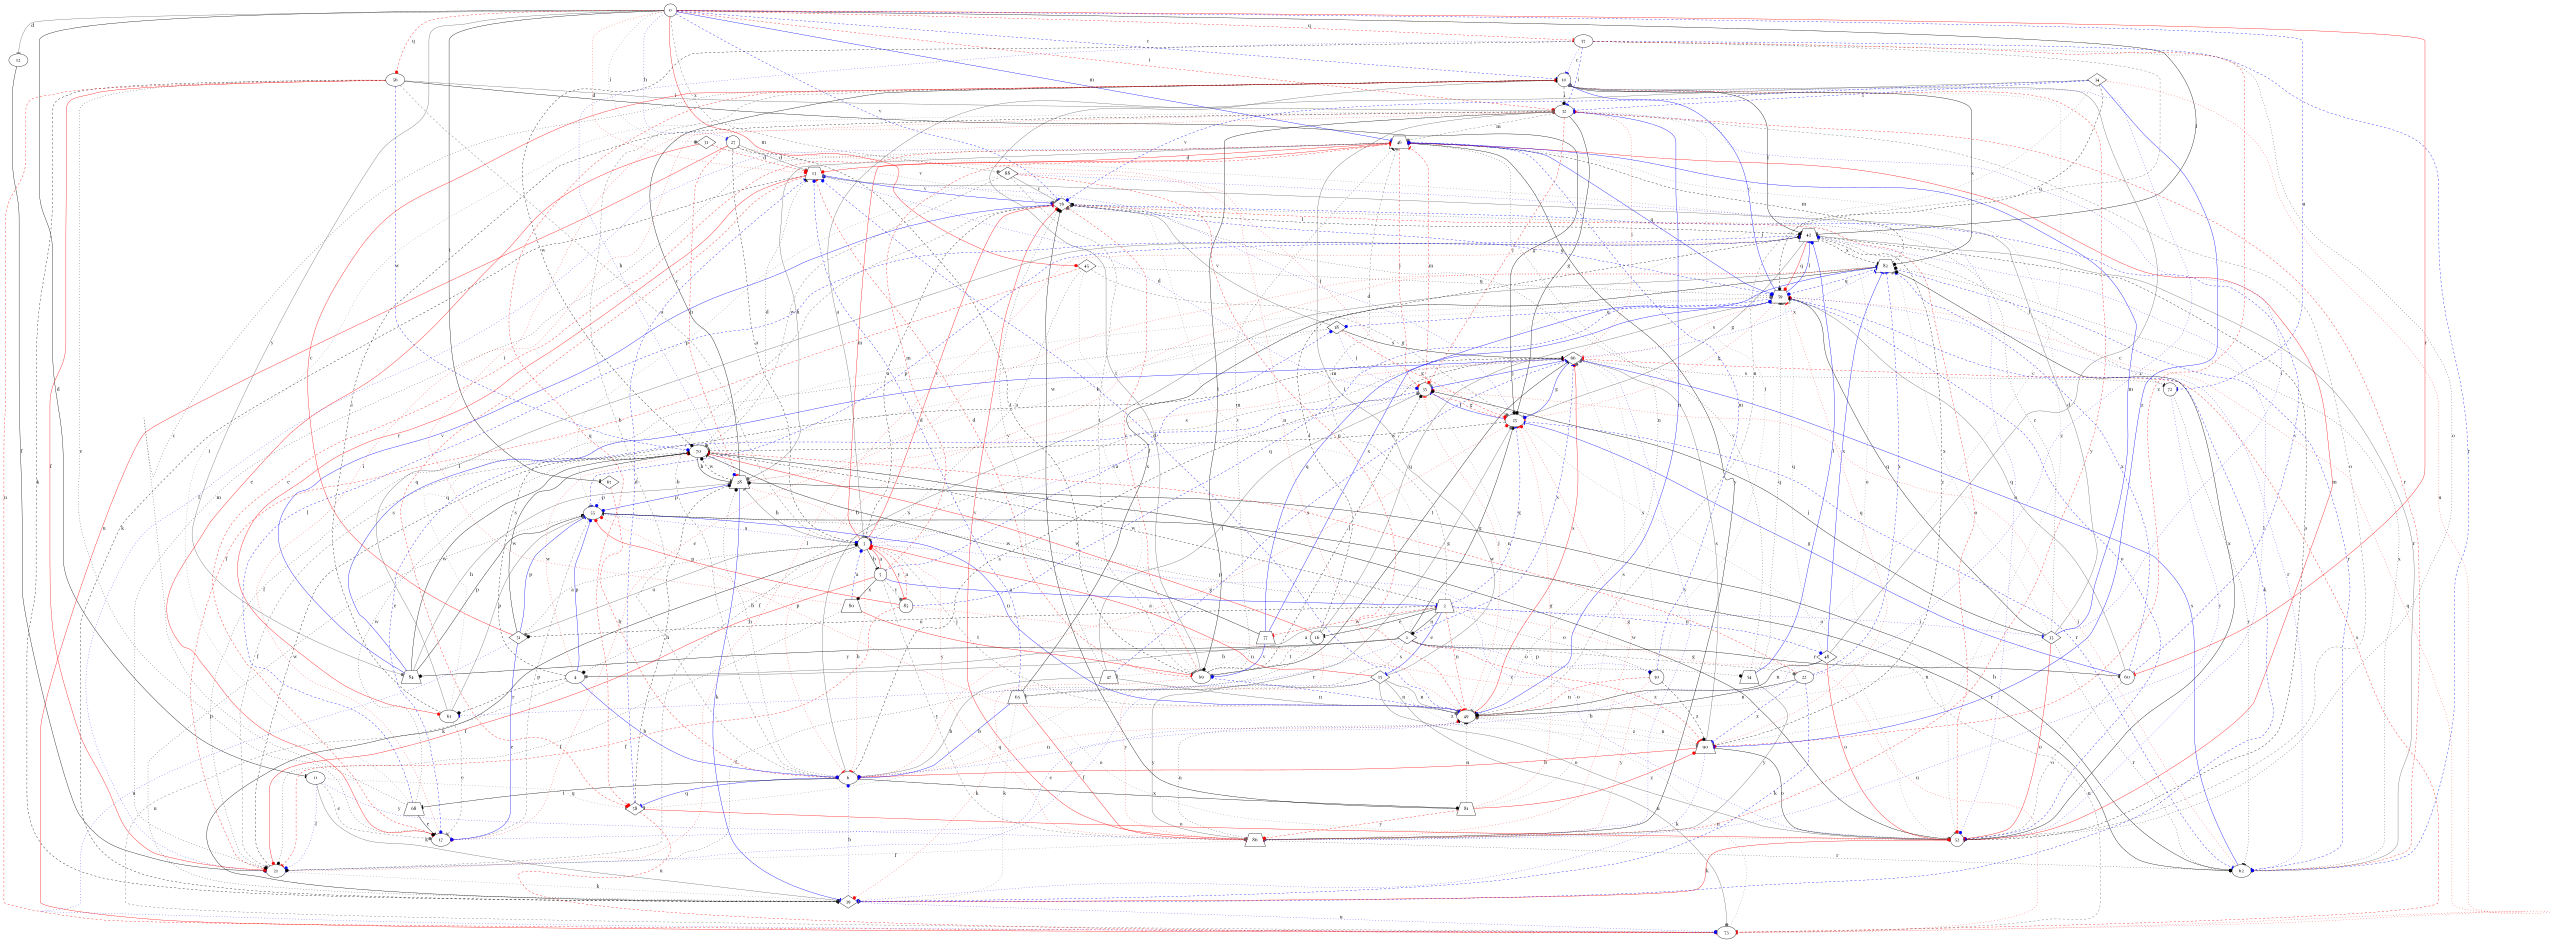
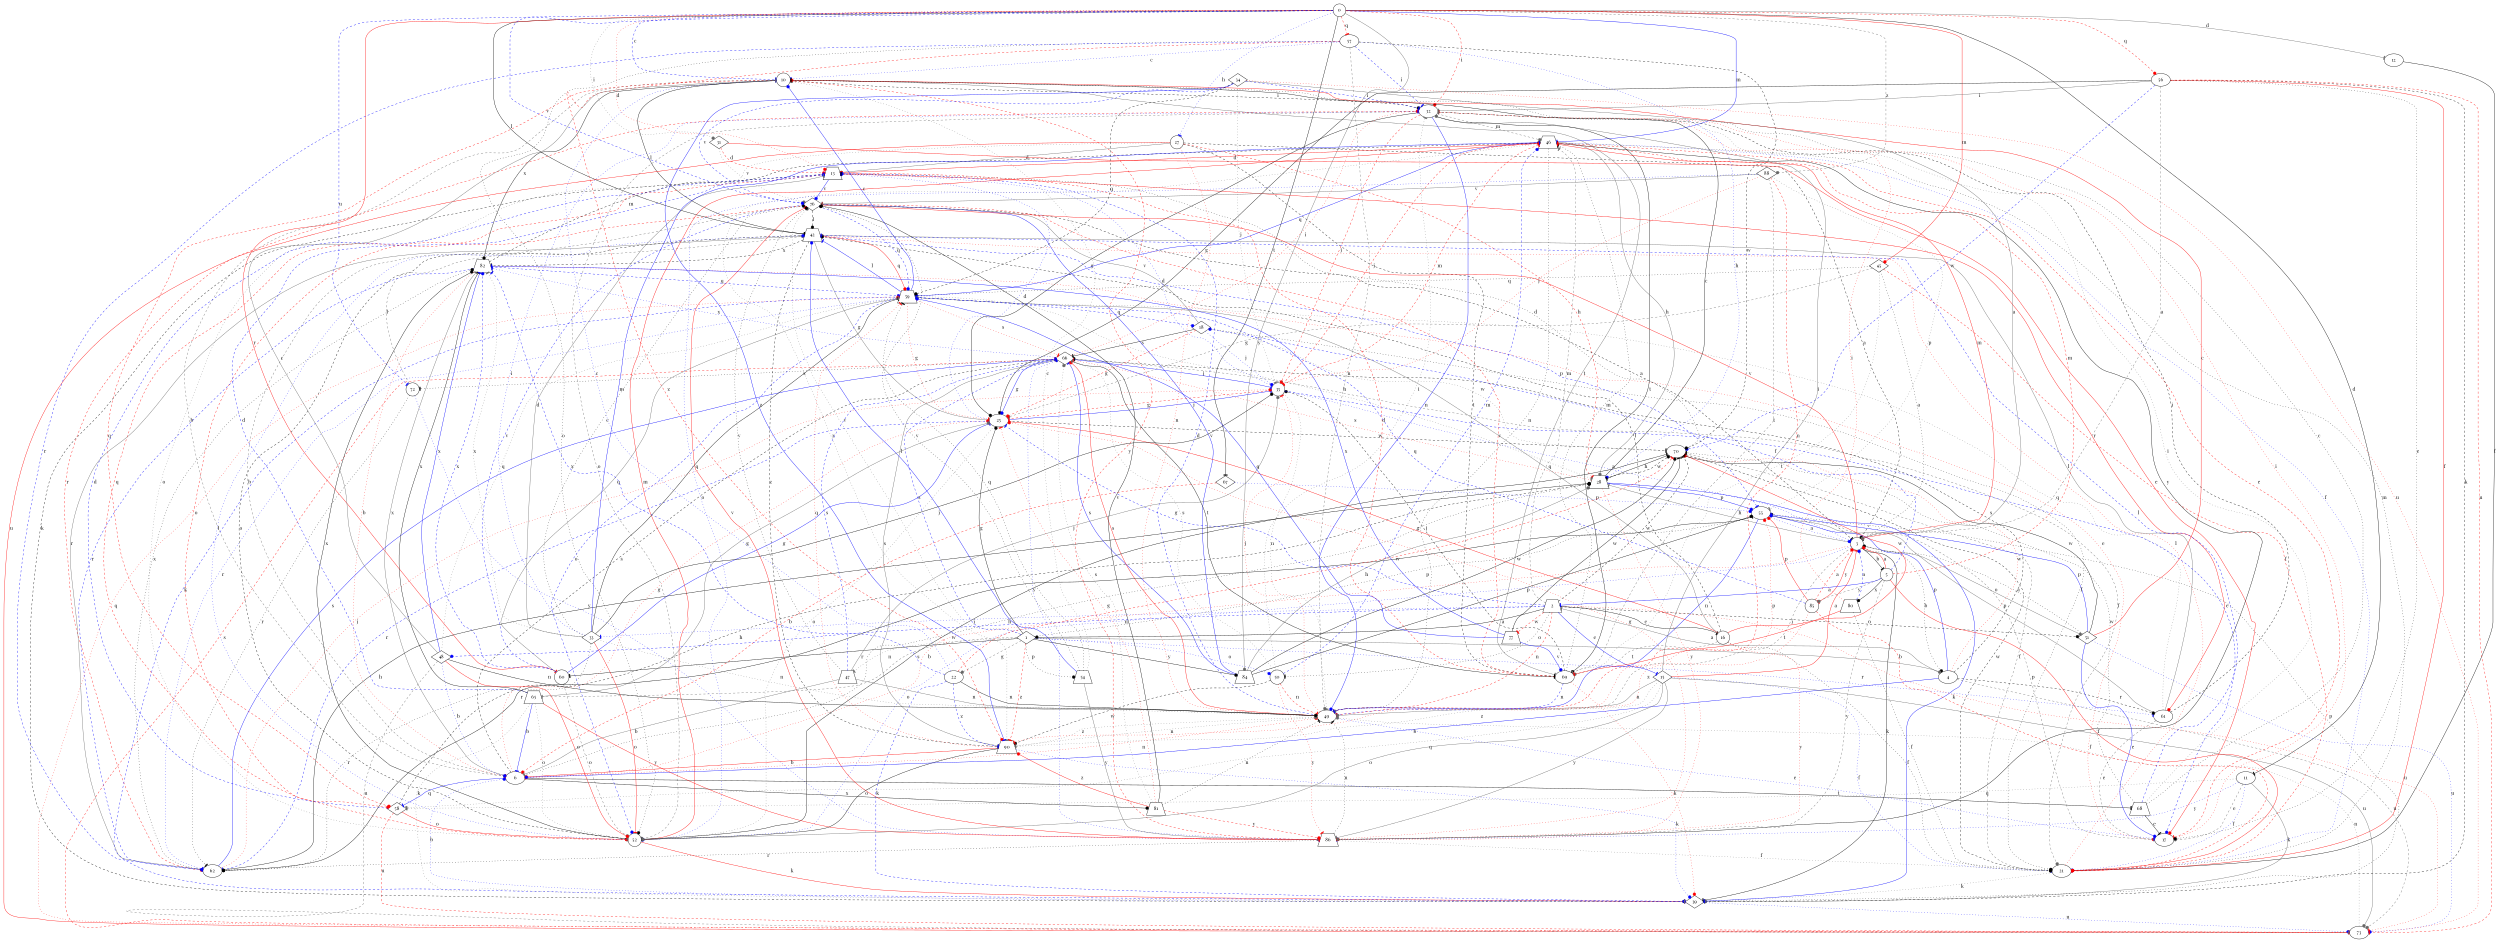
(814, 271) -> none
none -> (1368, 513)
(1404, 546) -> (1248, 601)
(1432, 622) -> (1503, 622)
(1697, 716) -> (1113, 716)
